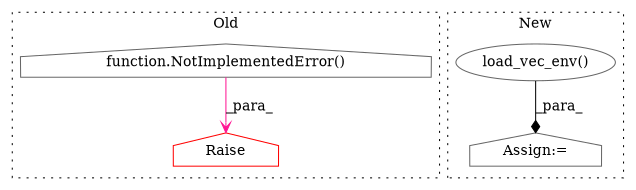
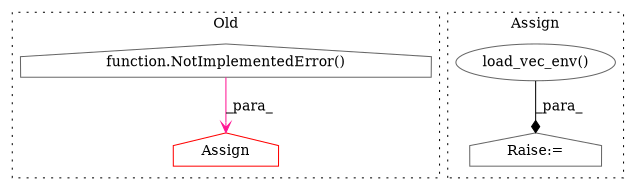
(536, 24) -> (536, 24)
(226, 151) -> (226, 151)
(536, 151) -> (536, 151)
